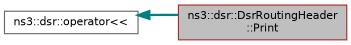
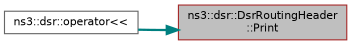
(164, 15) -> (152, 30)
